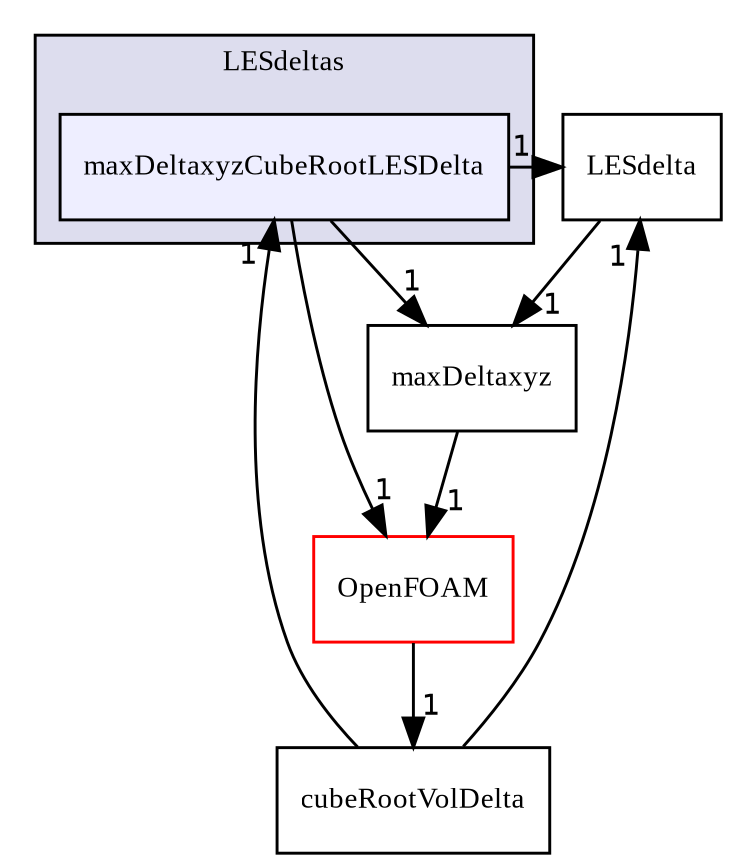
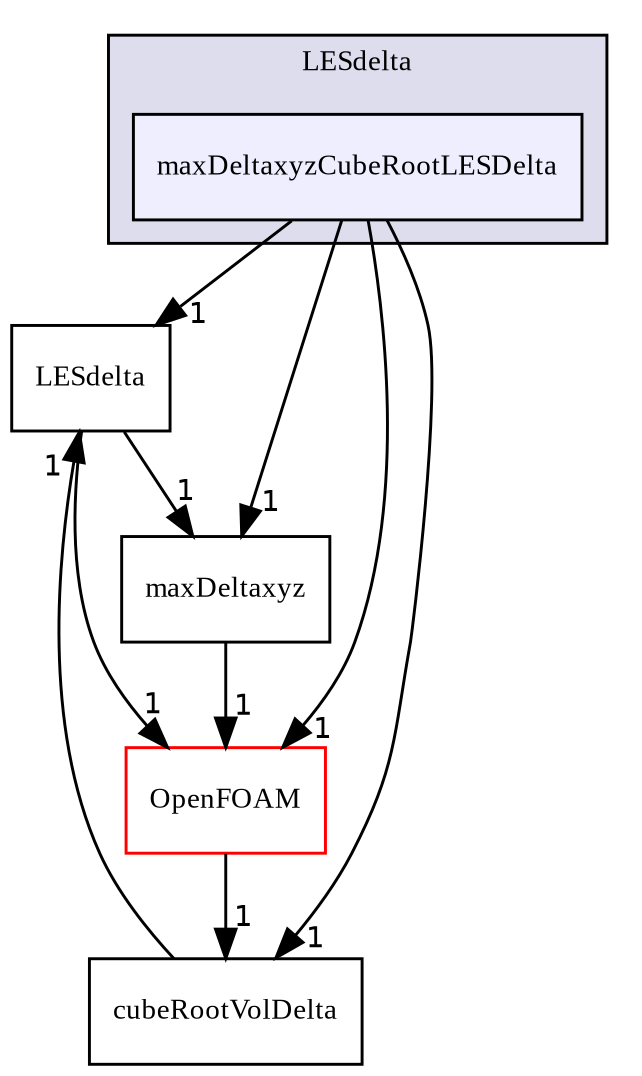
(284, 63) -> (358, 63)
(260, 511) -> (417, 587)
none -> (80, 587)
